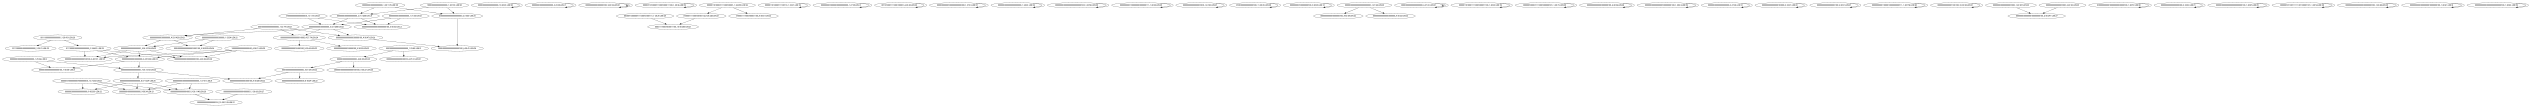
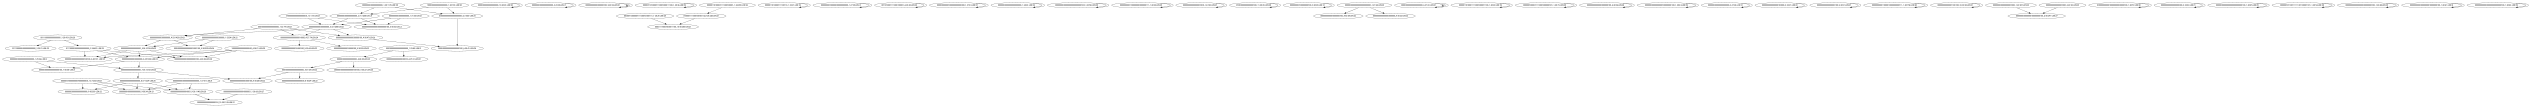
(753, 16) -> none
